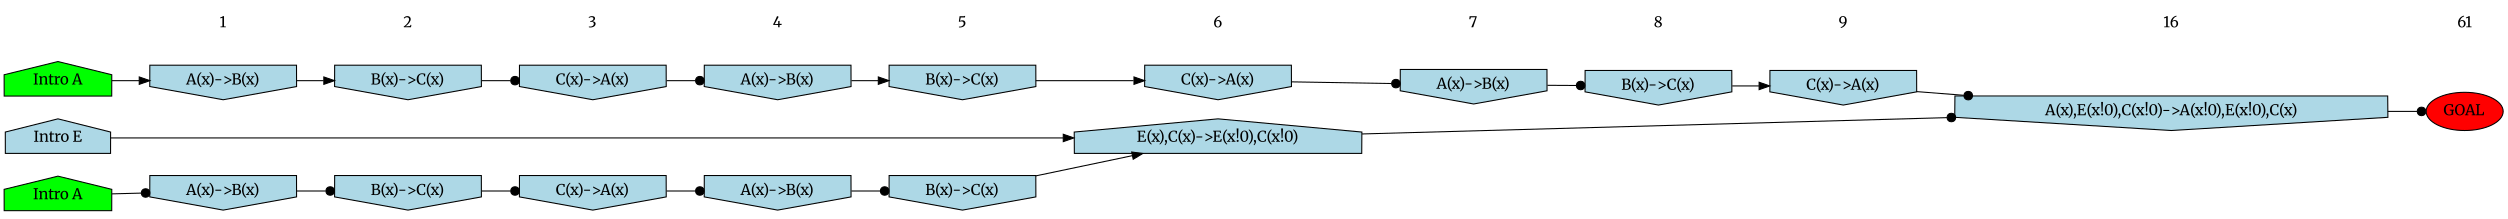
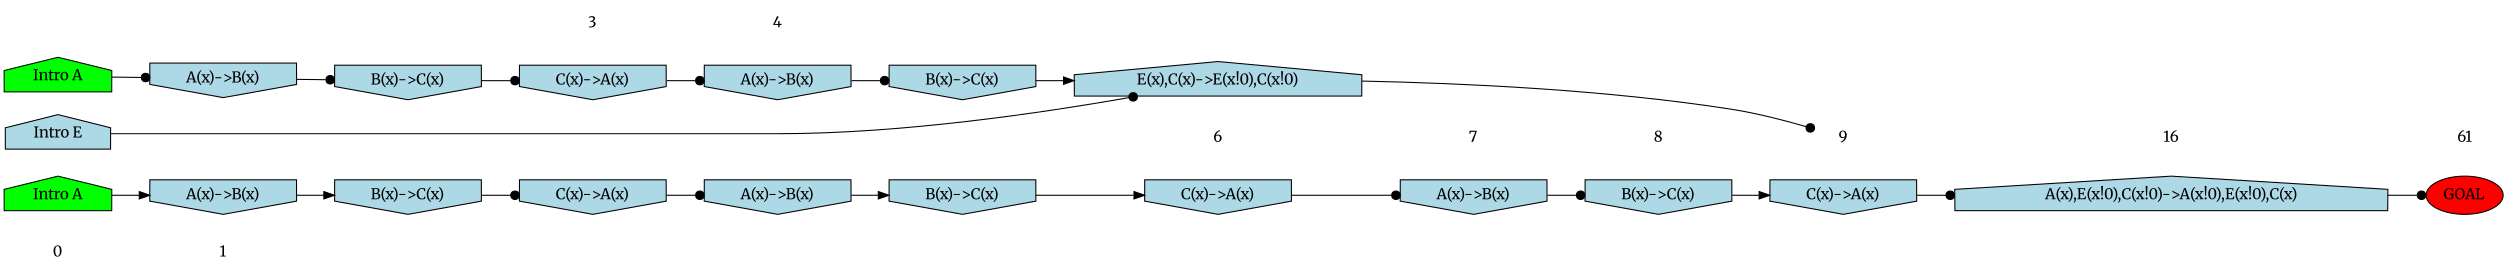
(408, 23) -> none
(962, 23) -> none
(2171, 111) -> (2171, 195)
(1655, 126) -> (1585, 92)
(587, 138) -> (621, 134)
none -> (58, 253)
